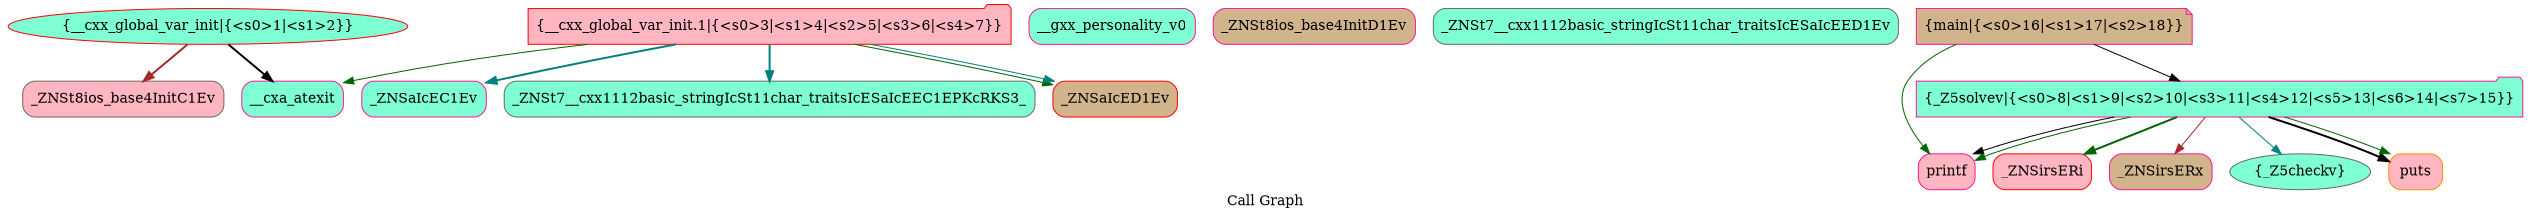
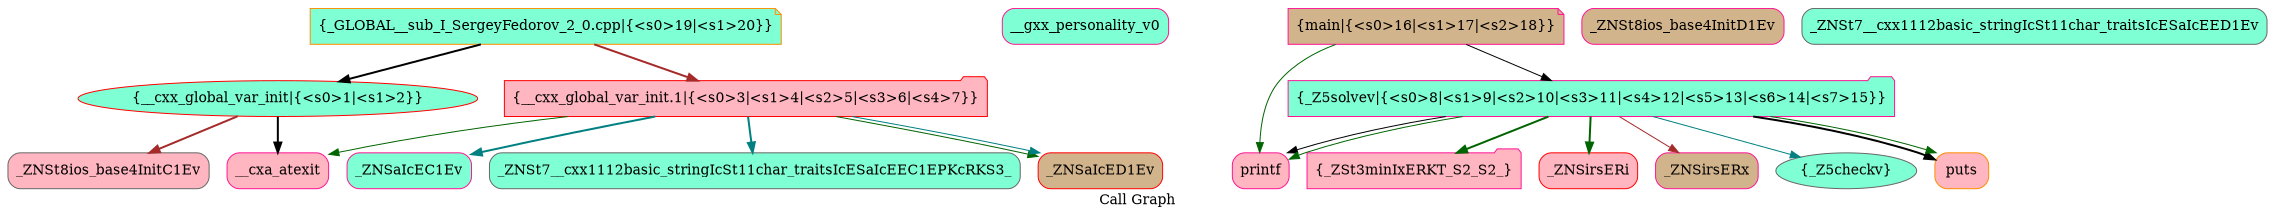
none -> (546, 26)
(293, 99) -> (278, 171)
none -> (1414, 171)
